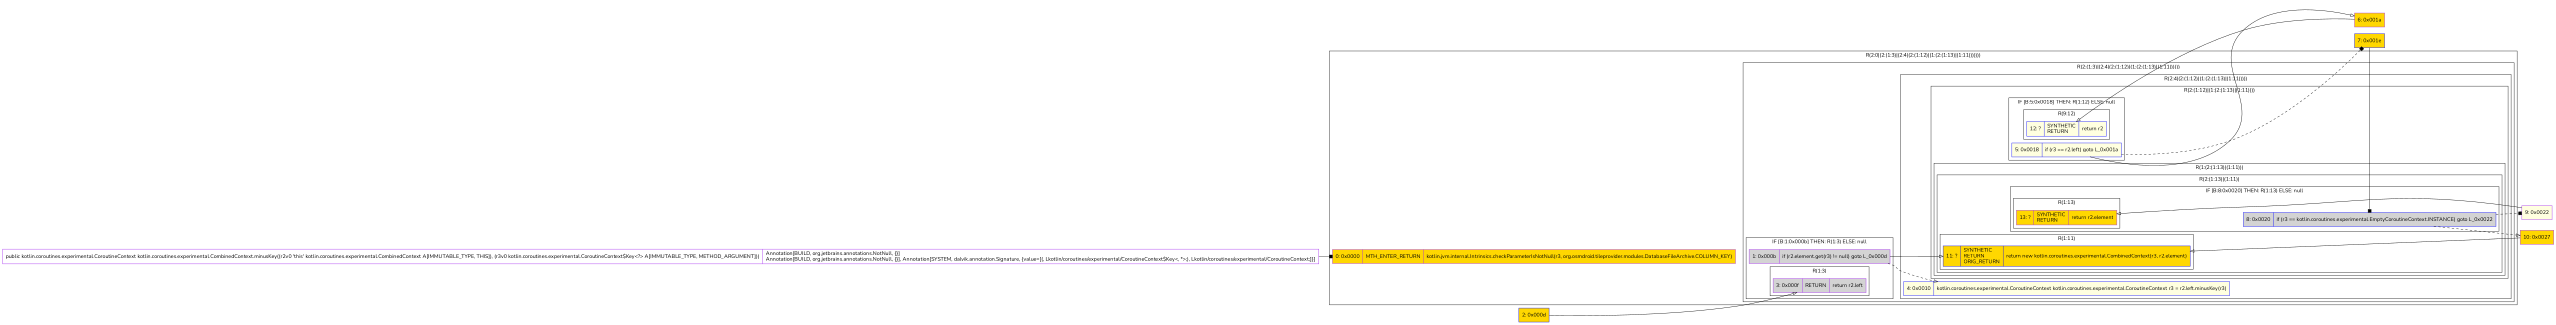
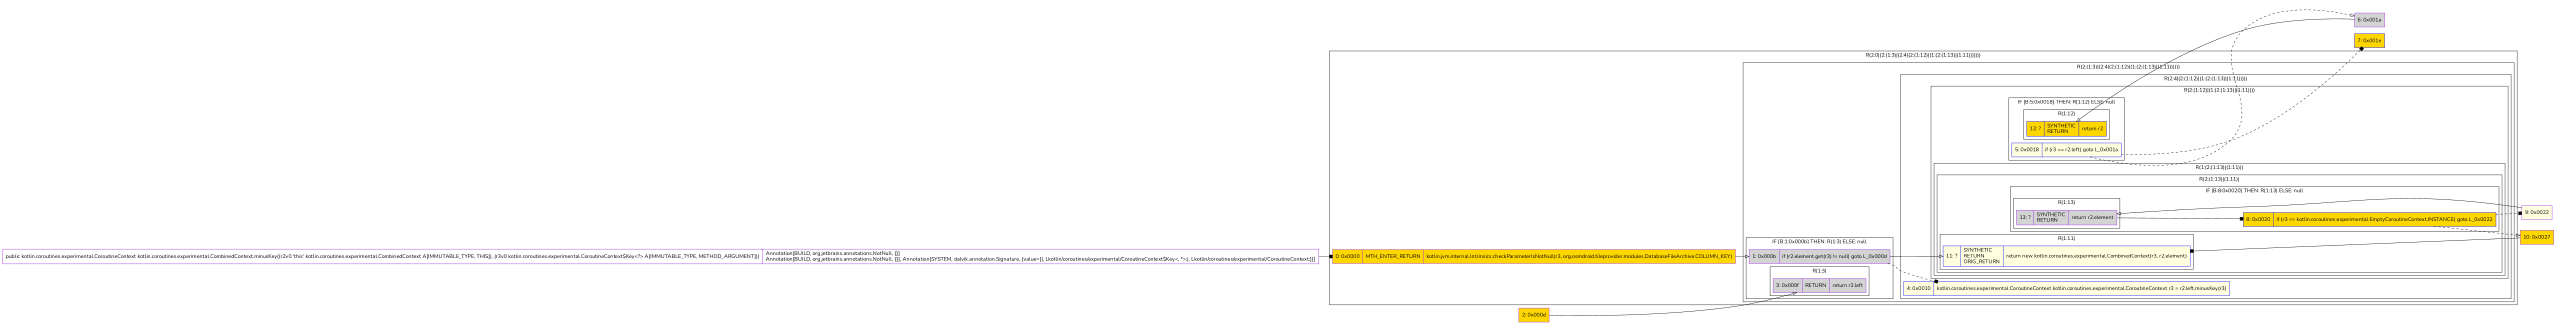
(2370, 20) -> (2370, 20)
(2241, 102) -> (2241, 102)
(2067, 114) -> (2067, 114)
(2370, 128) -> (2178, 218)
(2067, 129) -> (2067, 129)
(2067, 218) -> (2067, 218)
(2370, 219) -> (2370, 219)
(2357, 244) -> (2357, 244)
(2067, 256) -> (2067, 256)
none -> (1740, 257)
(1910, 274) -> (1910, 274)
(1534, 315) -> (1534, 315)
